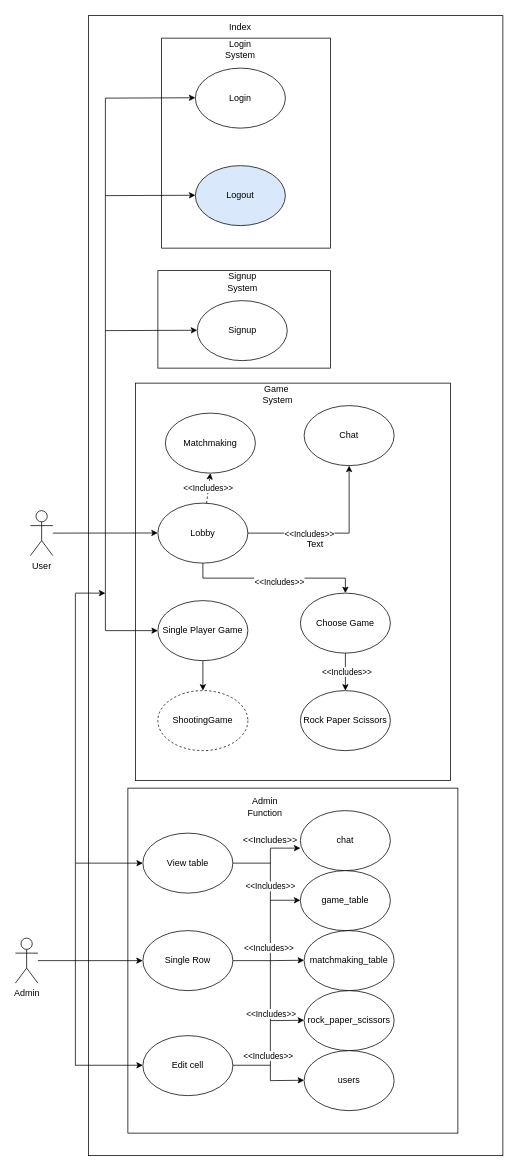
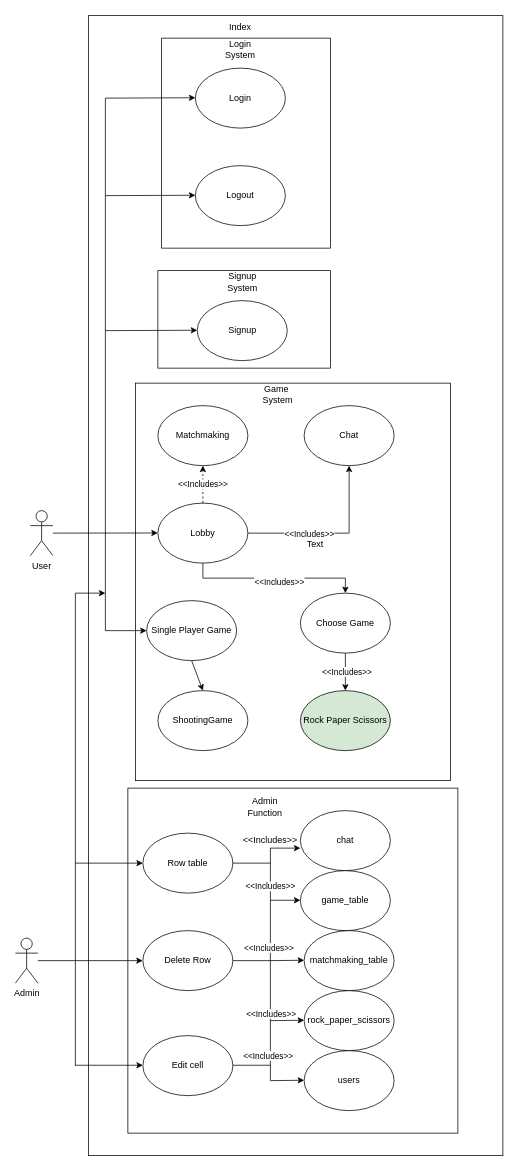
(240, 195) -> (240, 195)
(210, 443) -> (203, 435)
(203, 630) -> (192, 630)
(203, 720) -> (203, 720)
(345, 720) -> (345, 720)
(188, 863) -> (188, 863)
(188, 960) -> (188, 960)
